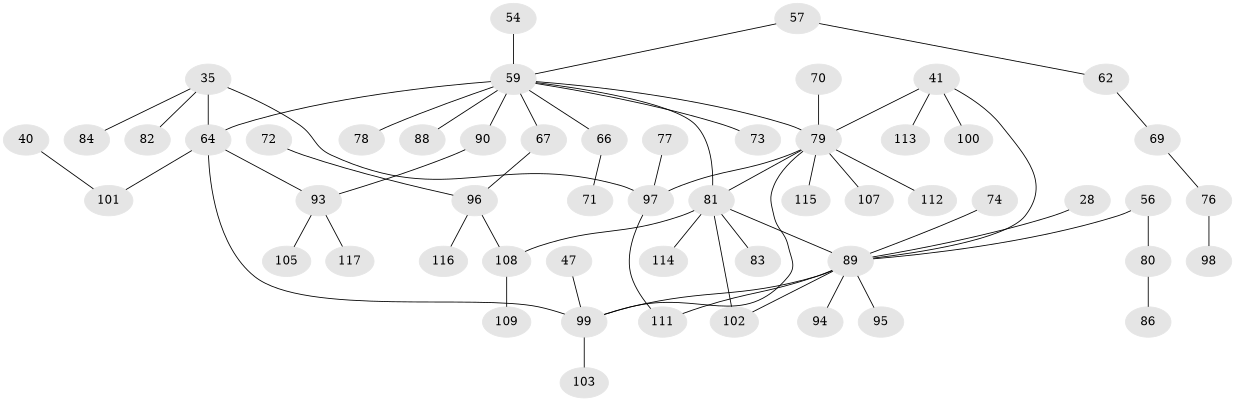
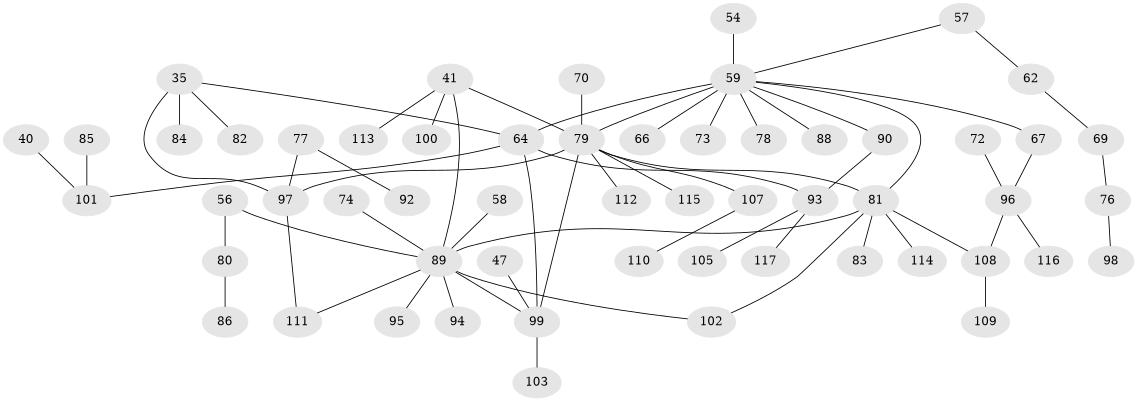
none -> (87, 140)
none -> (407, 201)
(590, 201) -> none
(1088, 201) -> (500, 201)
none -> (639, 261)
